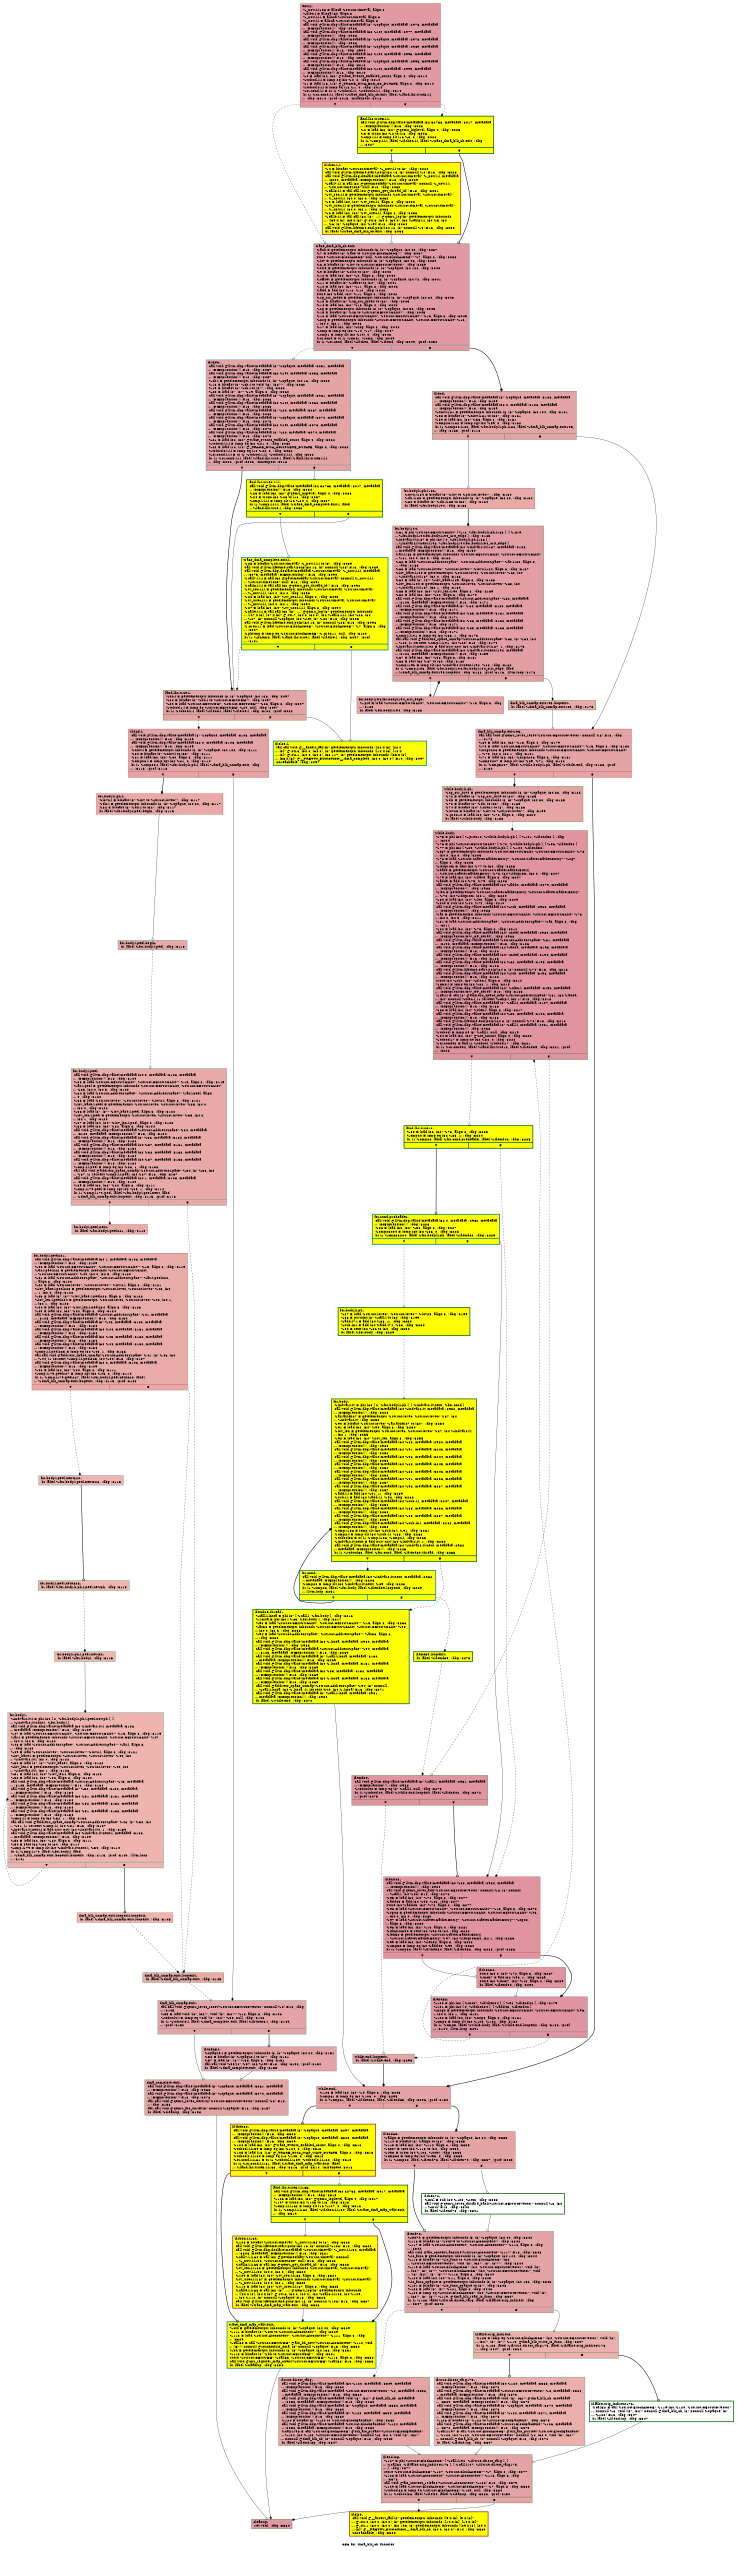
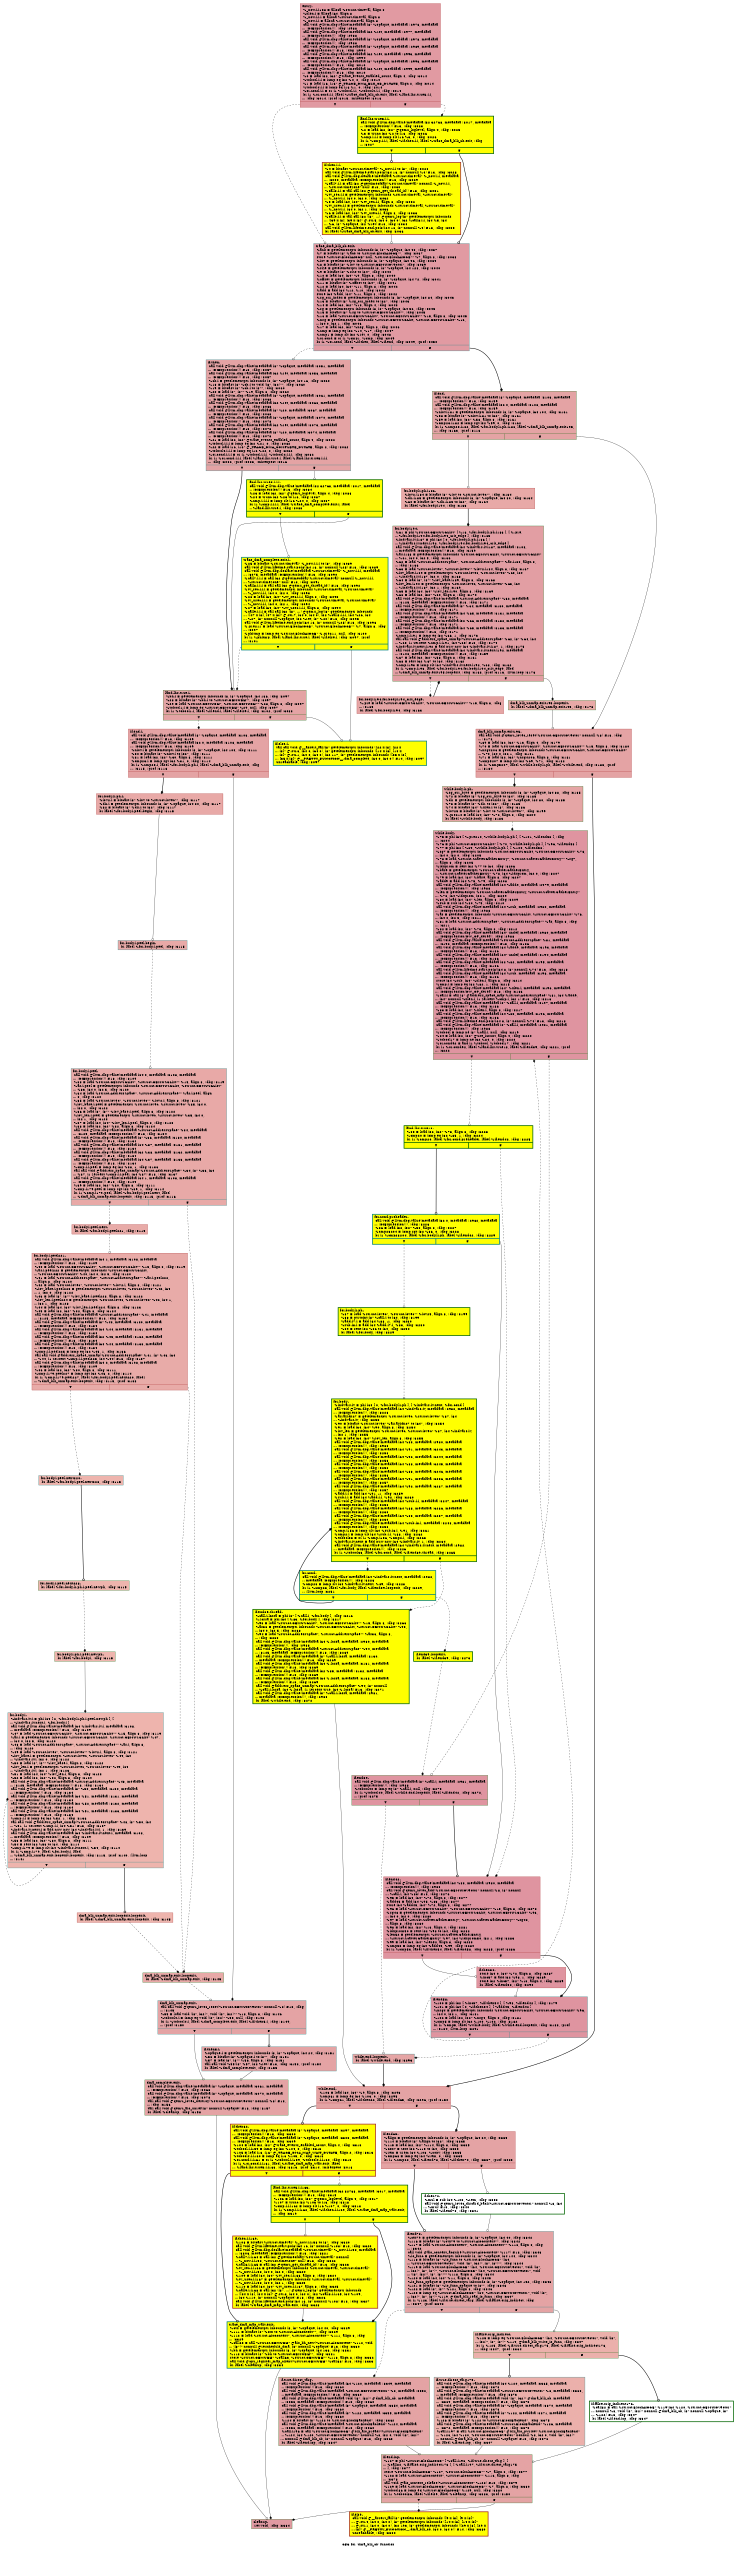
none -> (110, 1243)
